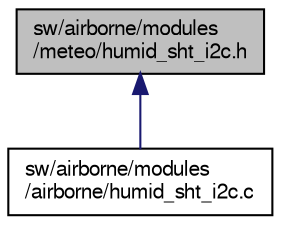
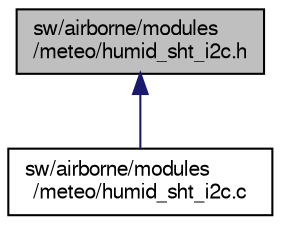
(140, 182) -> (140, 182)
